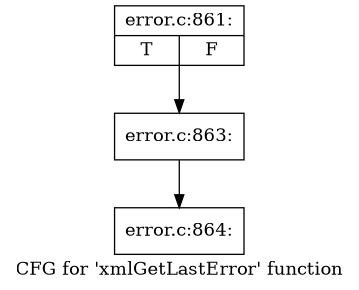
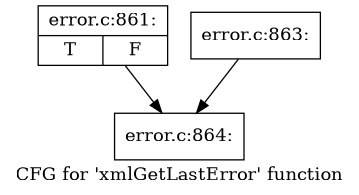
(179, 83) -> (140, 84)
